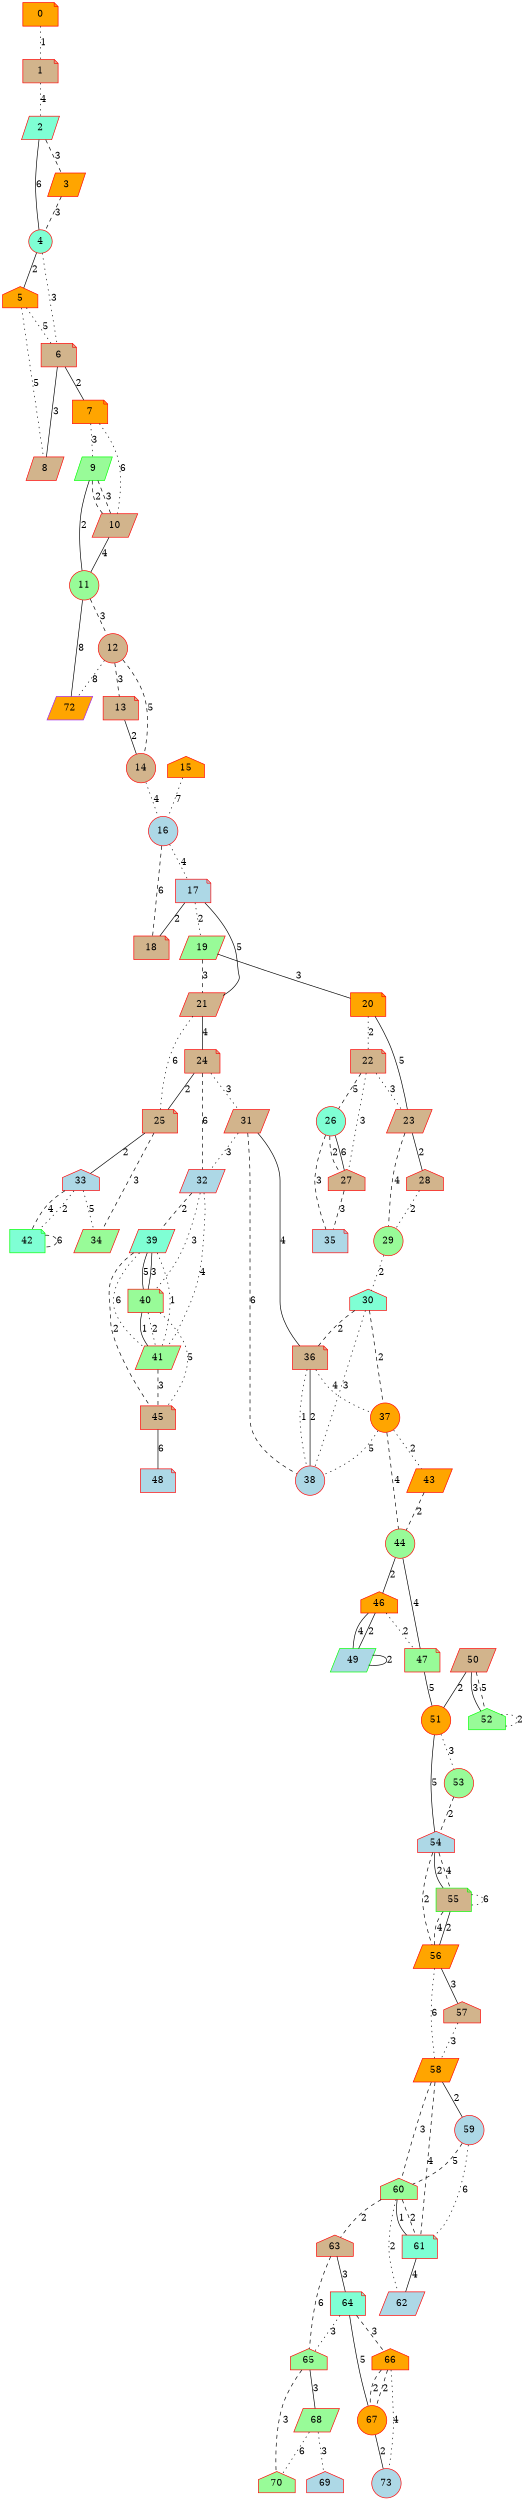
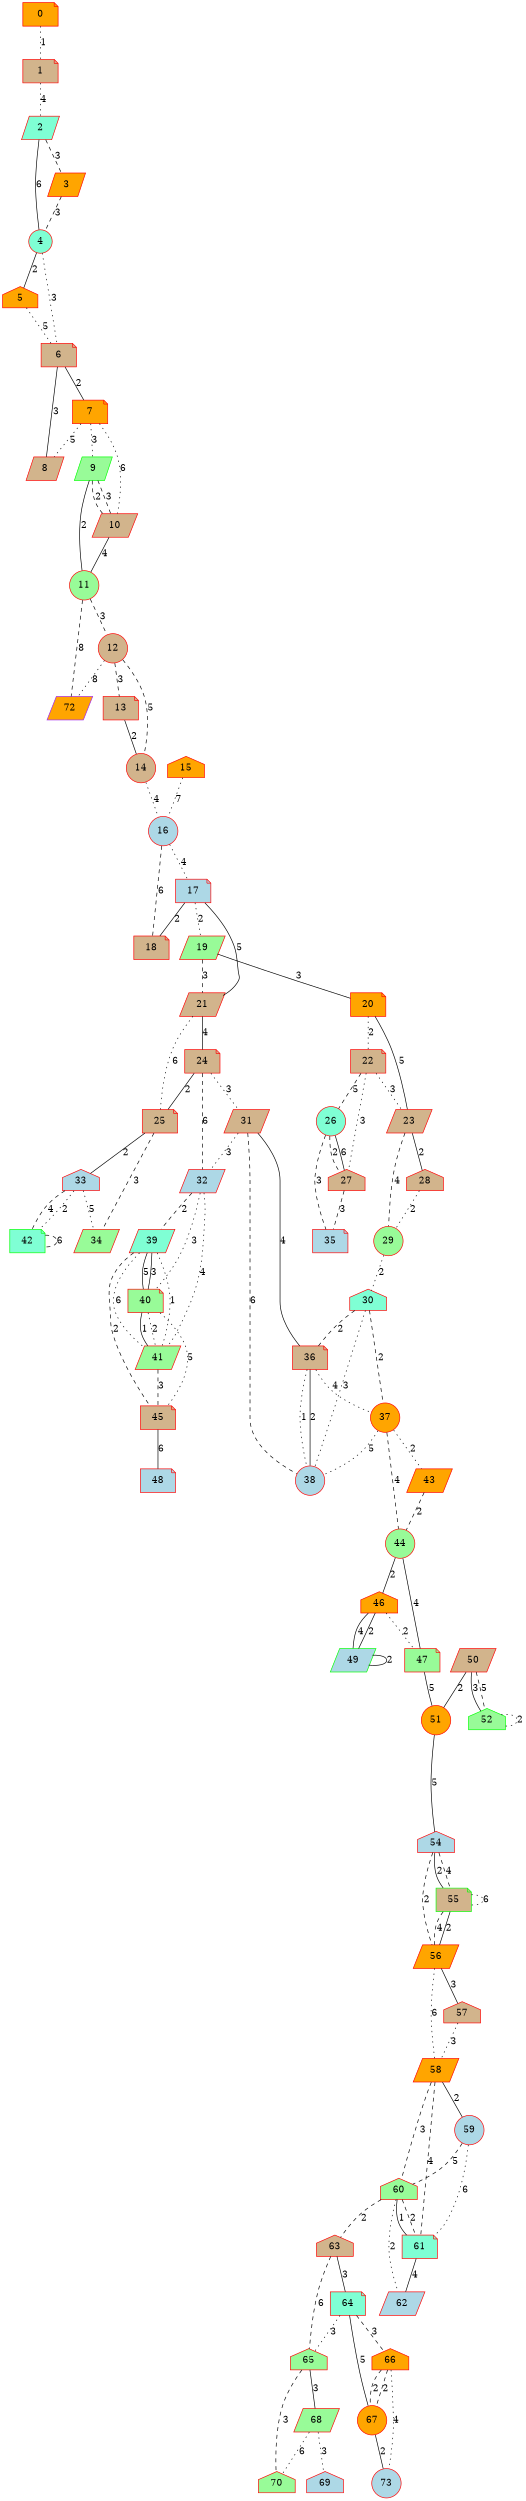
(32, 382) -> (68, 440)
(77, 648) -> (77, 648)
(459, 1783) -> none
